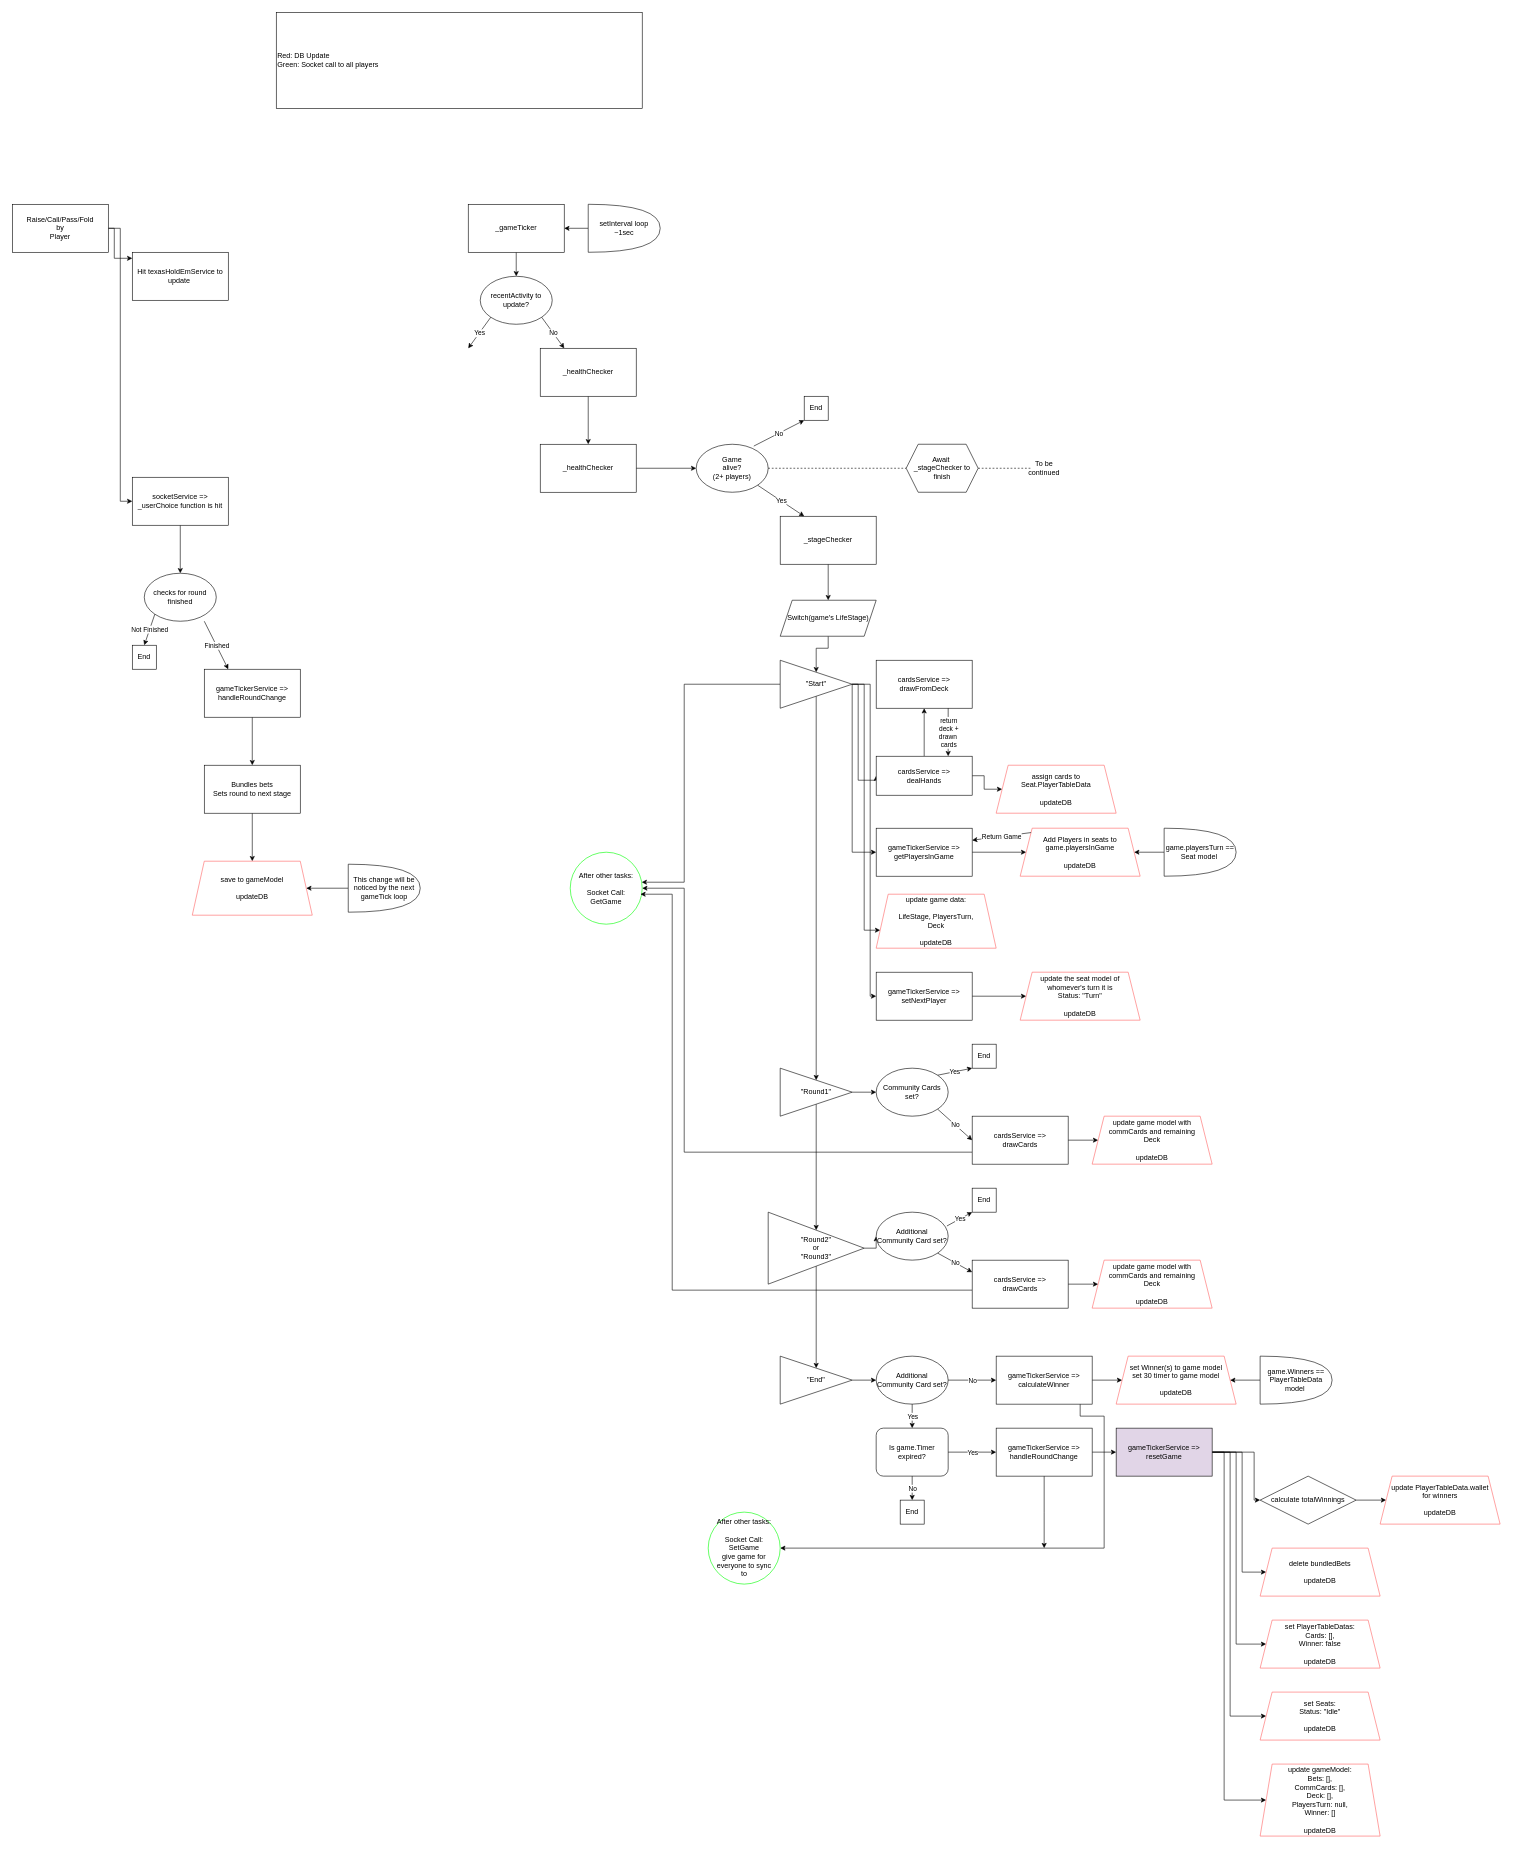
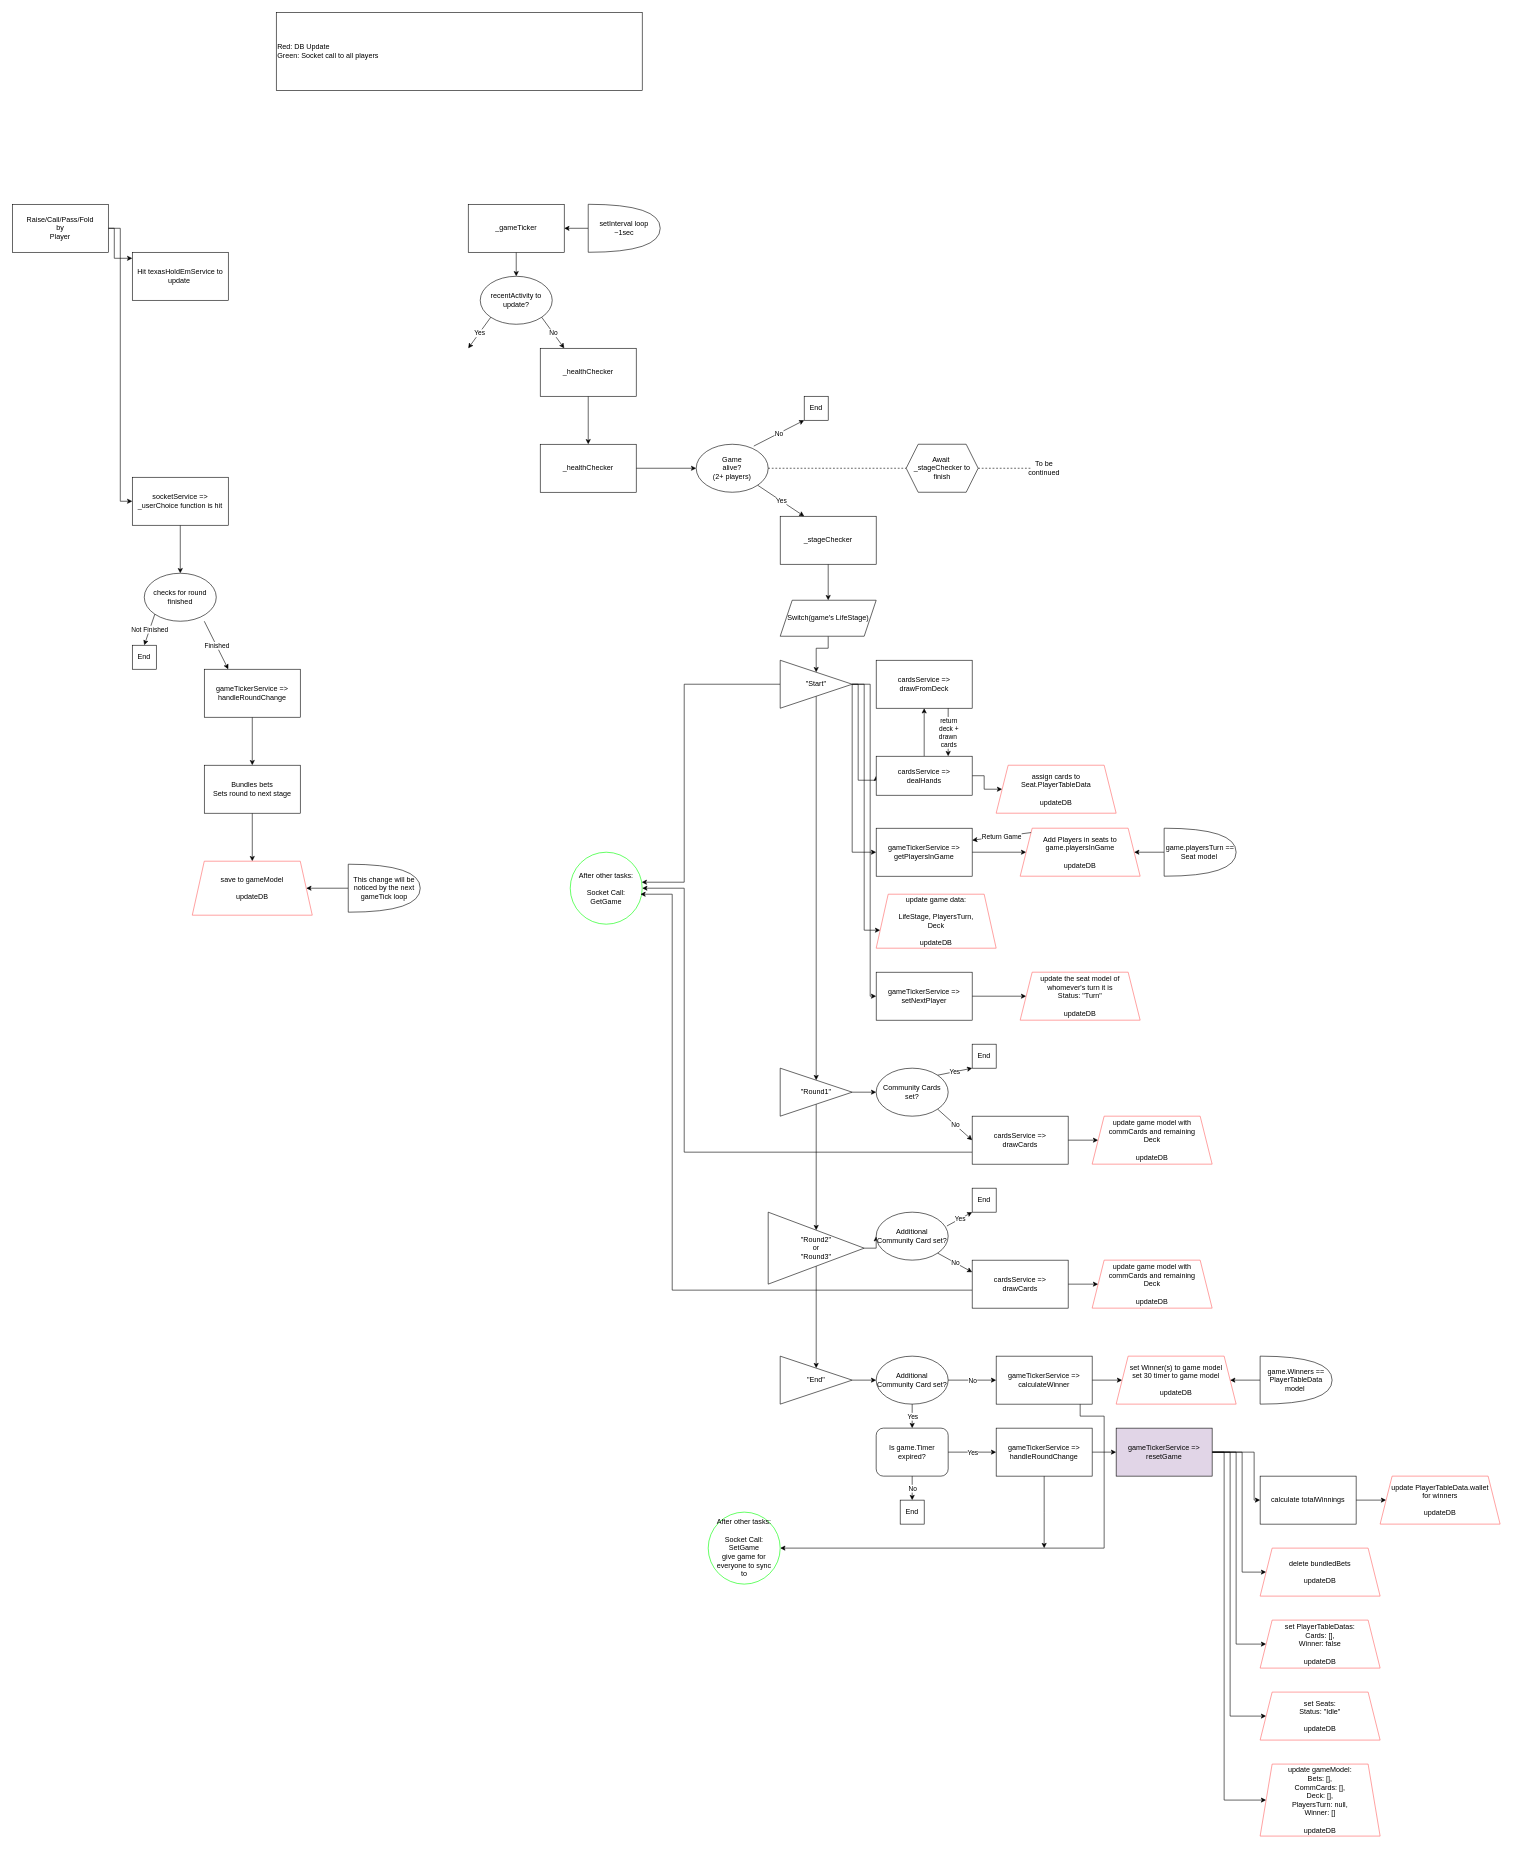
(459, 60) -> (459, 51)
(1308, 1500) -> (1308, 1500)
